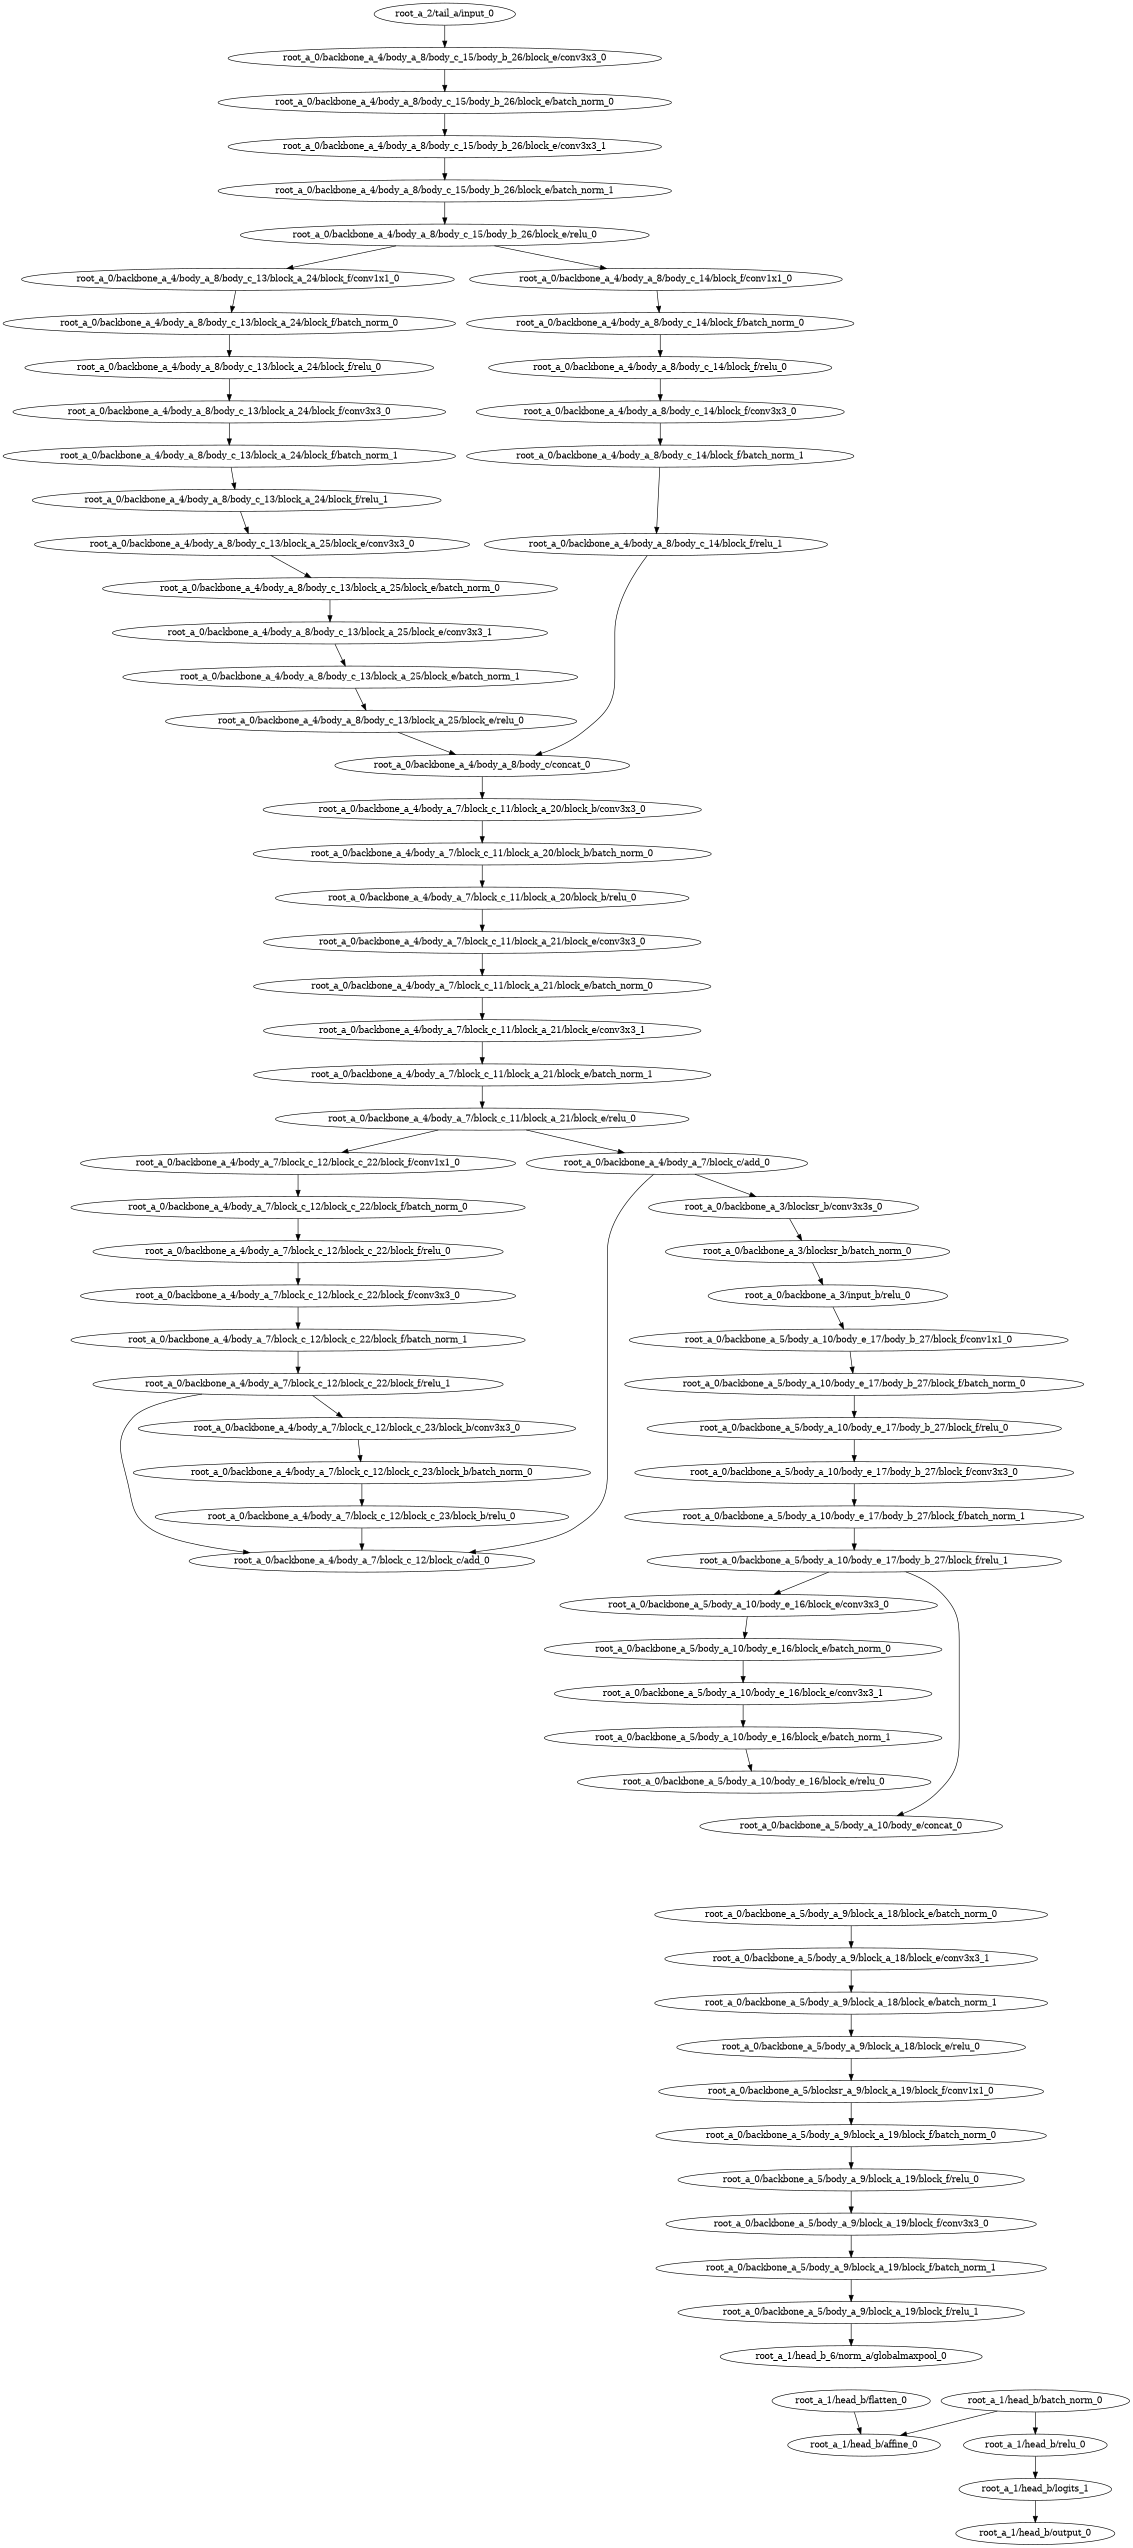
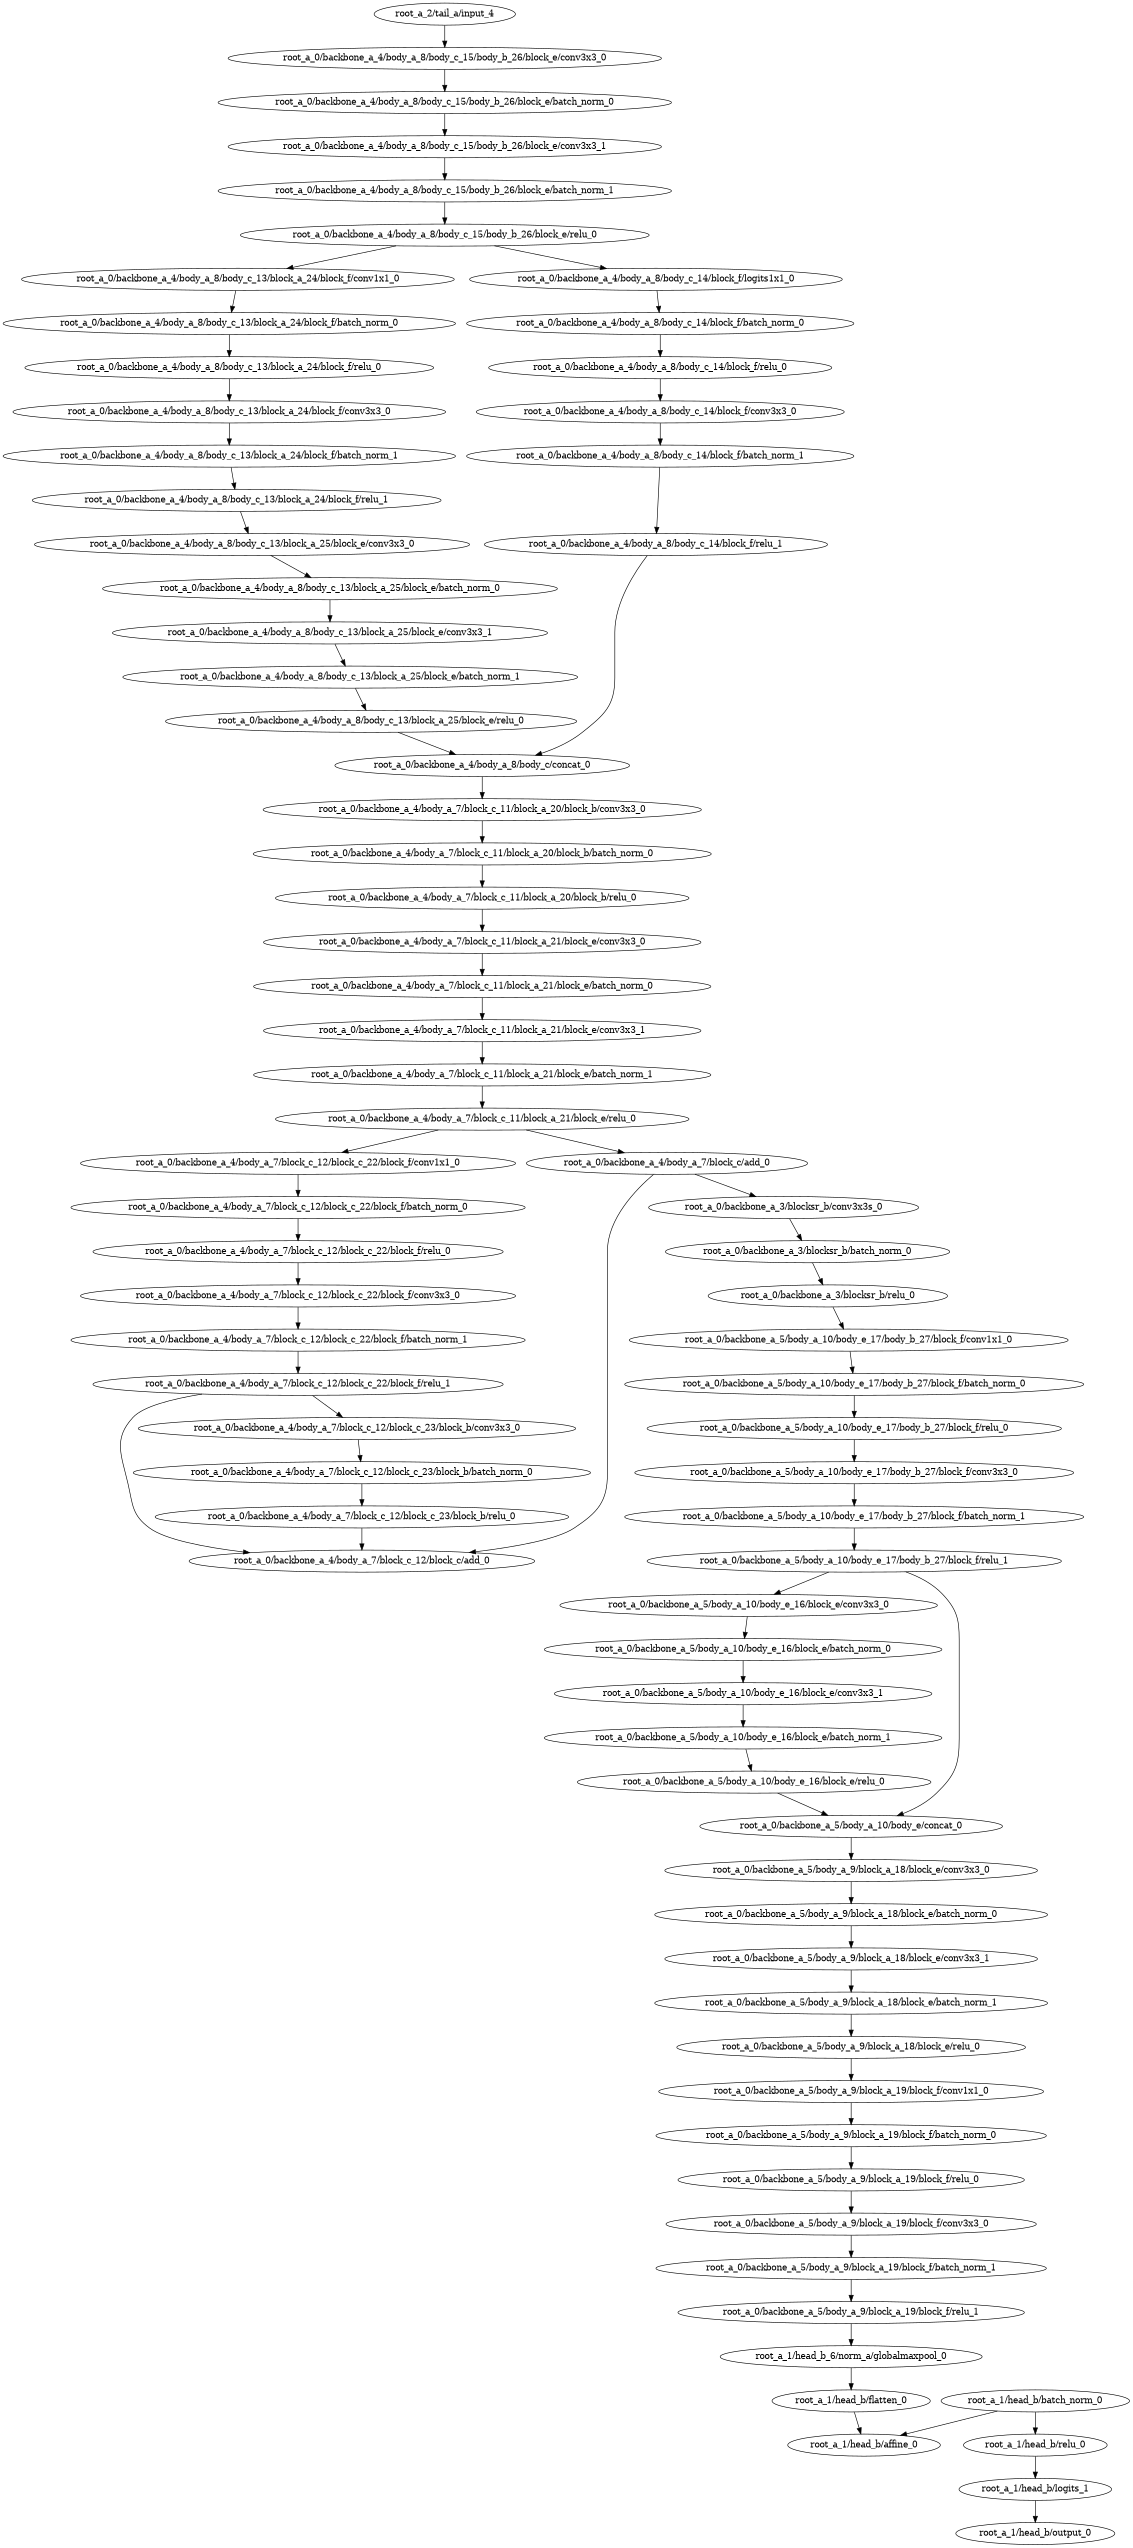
(445, 14) -> (445, 14)
(656, 279) -> (656, 279)
(828, 1296) -> (828, 1296)
none -> (800, 1803)
none -> (851, 1871)
(851, 2092) -> (851, 2092)
none -> (851, 2376)
